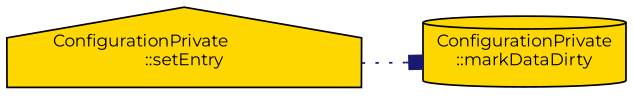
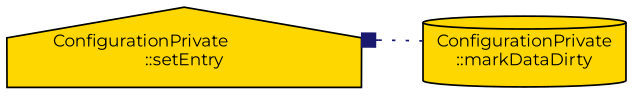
(384, 63) -> (401, 40)
